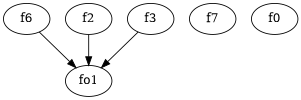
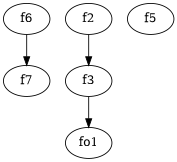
(275, 19) -> (151, 19)
(89, 46) -> (89, 46)
(55, 47) -> (27, 46)
